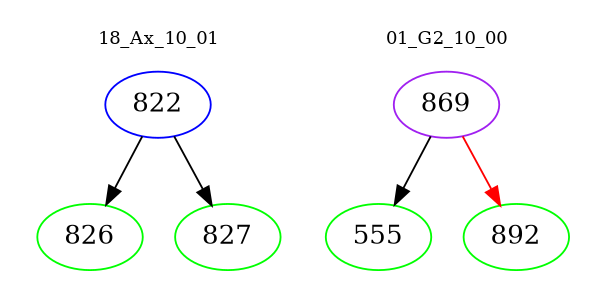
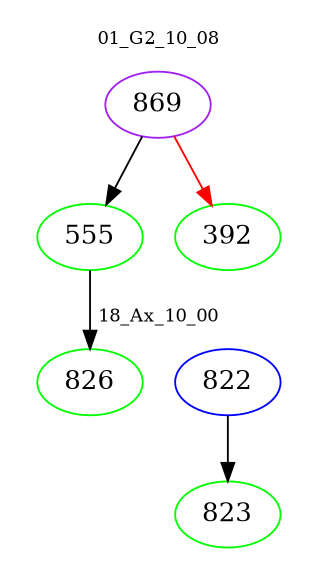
(159, 40) -> (159, 317)
(447, 40) -> (159, 40)
(129, 162) -> (90, 311)
(228, 237) -> (228, 514)
(516, 237) -> (228, 237)
